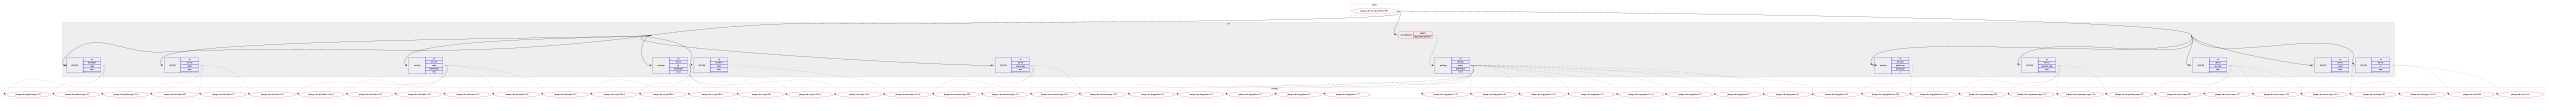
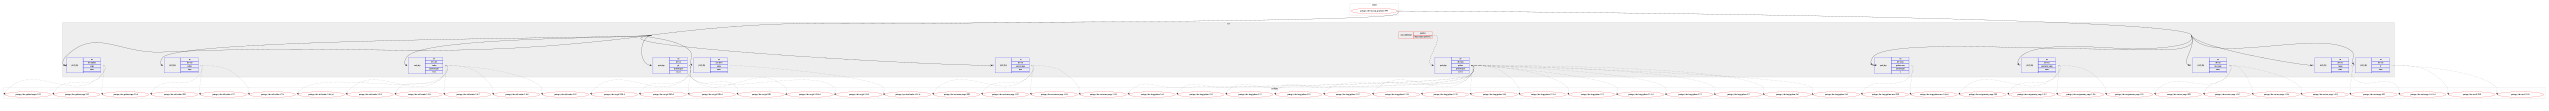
(1398, 21) -> none
none -> (1397, 95)
